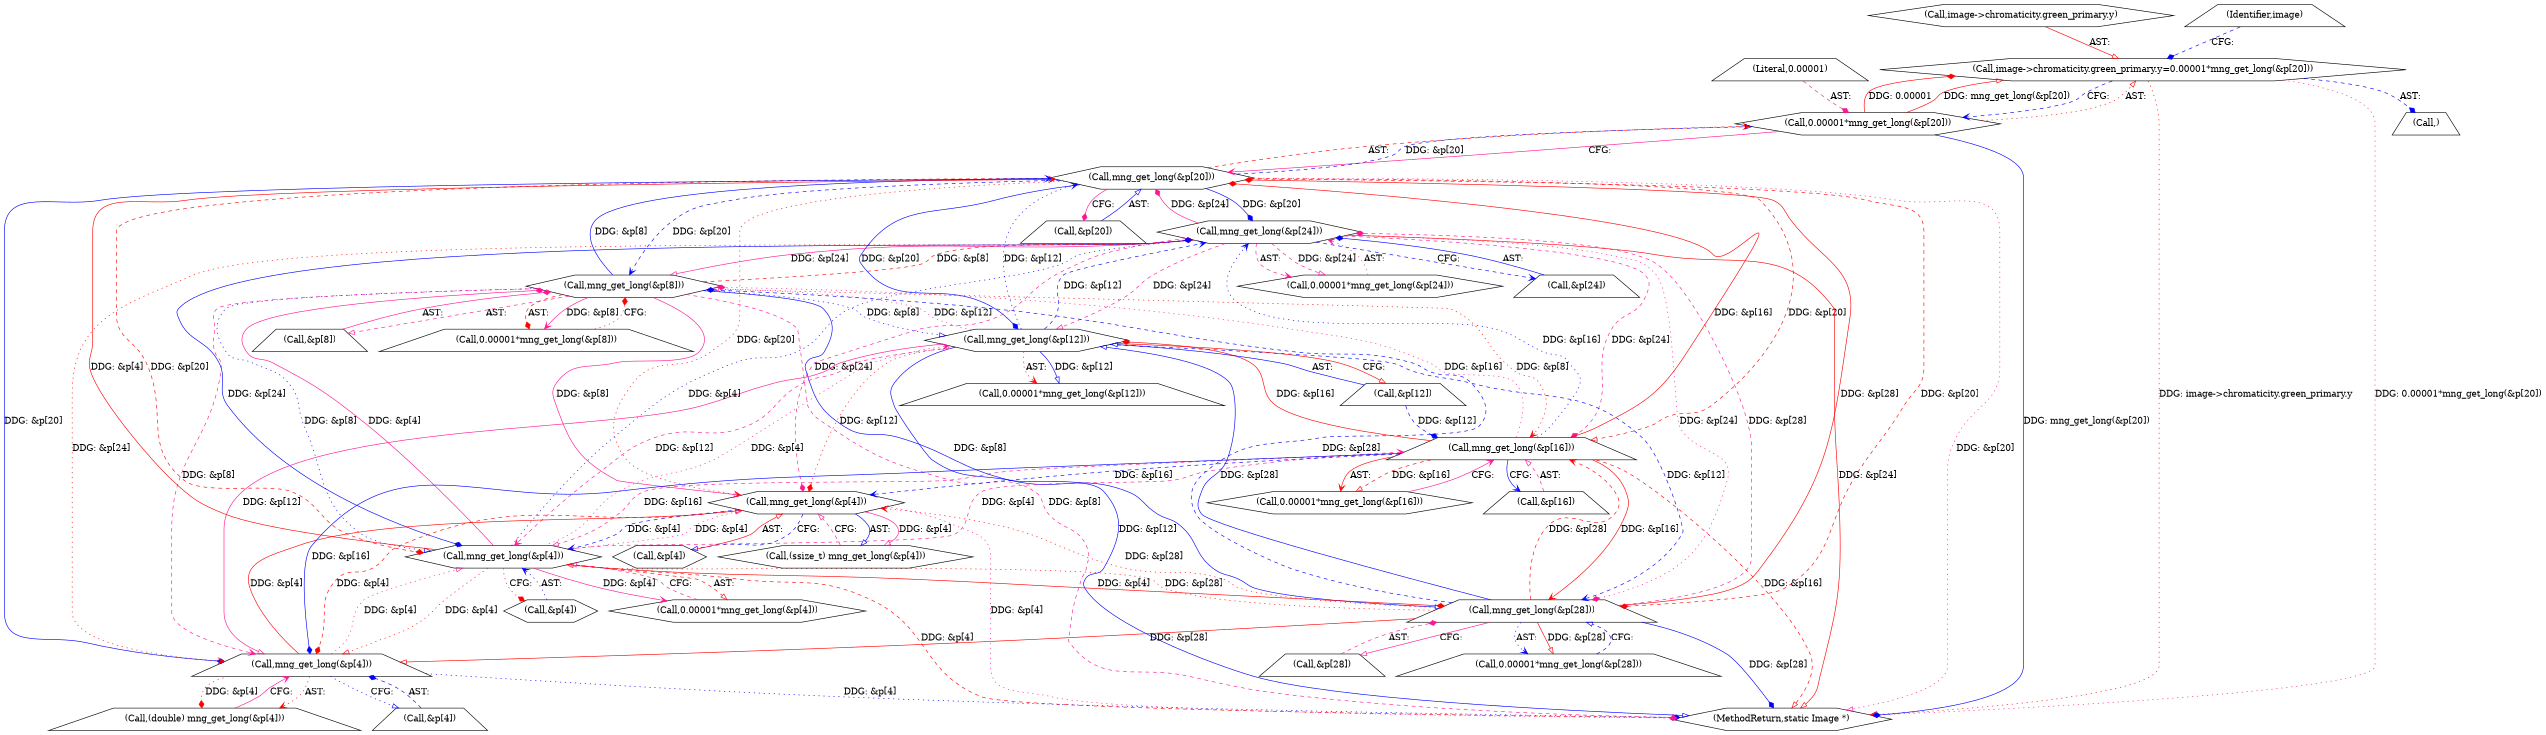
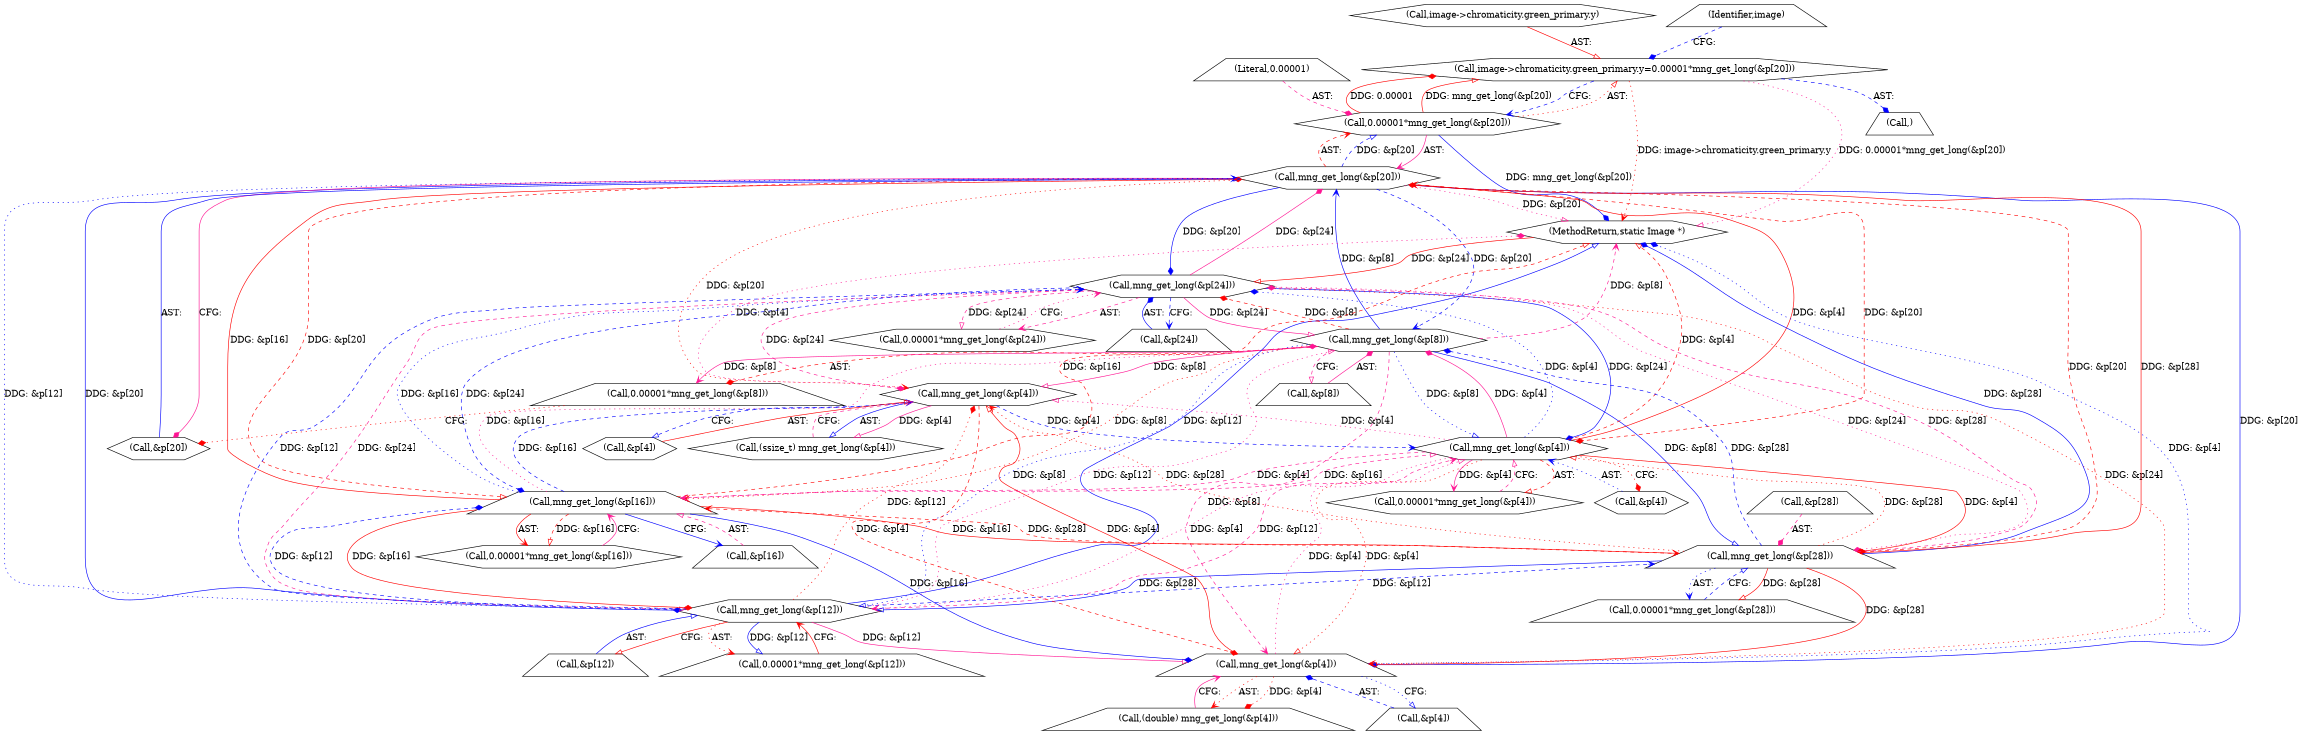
(1601, 151) -> (1435, 151)
(1083, 232) -> (159, 449)
(1589, 257) -> (701, 318)
(1376, 259) -> (1053, 313)
(1797, 274) -> (1398, 263)
(498, 313) -> (1329, 367)
(614, 322) -> (385, 423)
(1415, 423) -> (360, 593)
(1428, 638) -> none
none -> (812, 639)
